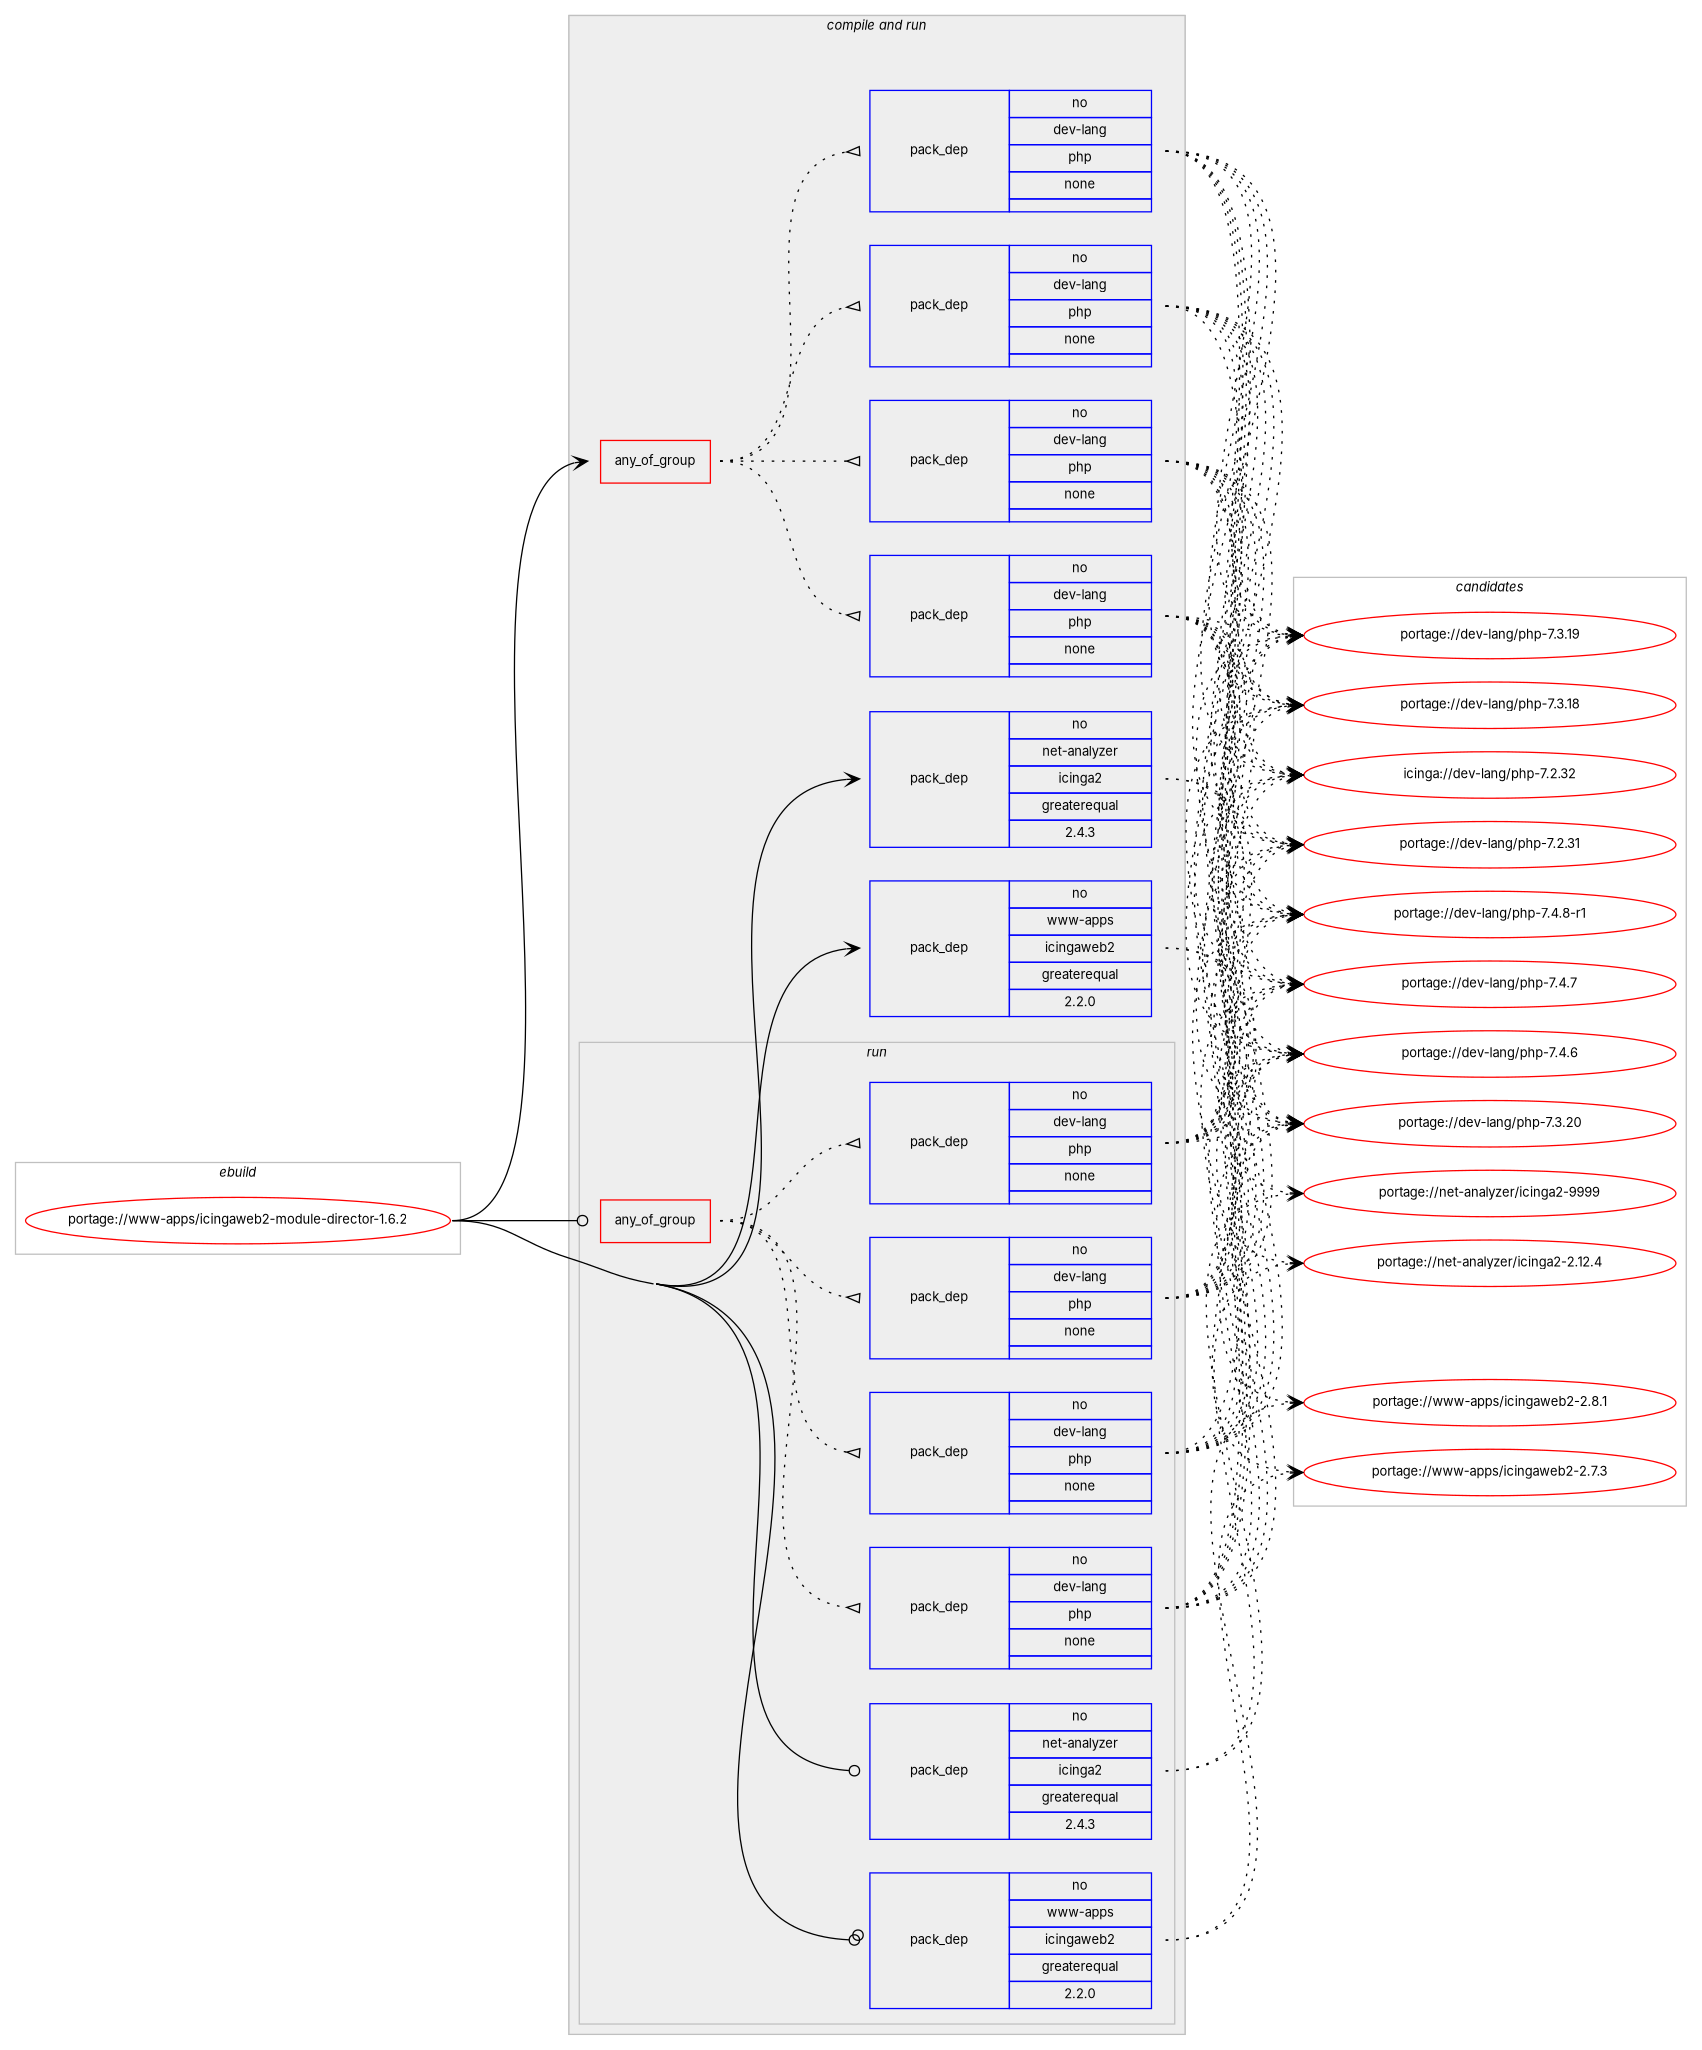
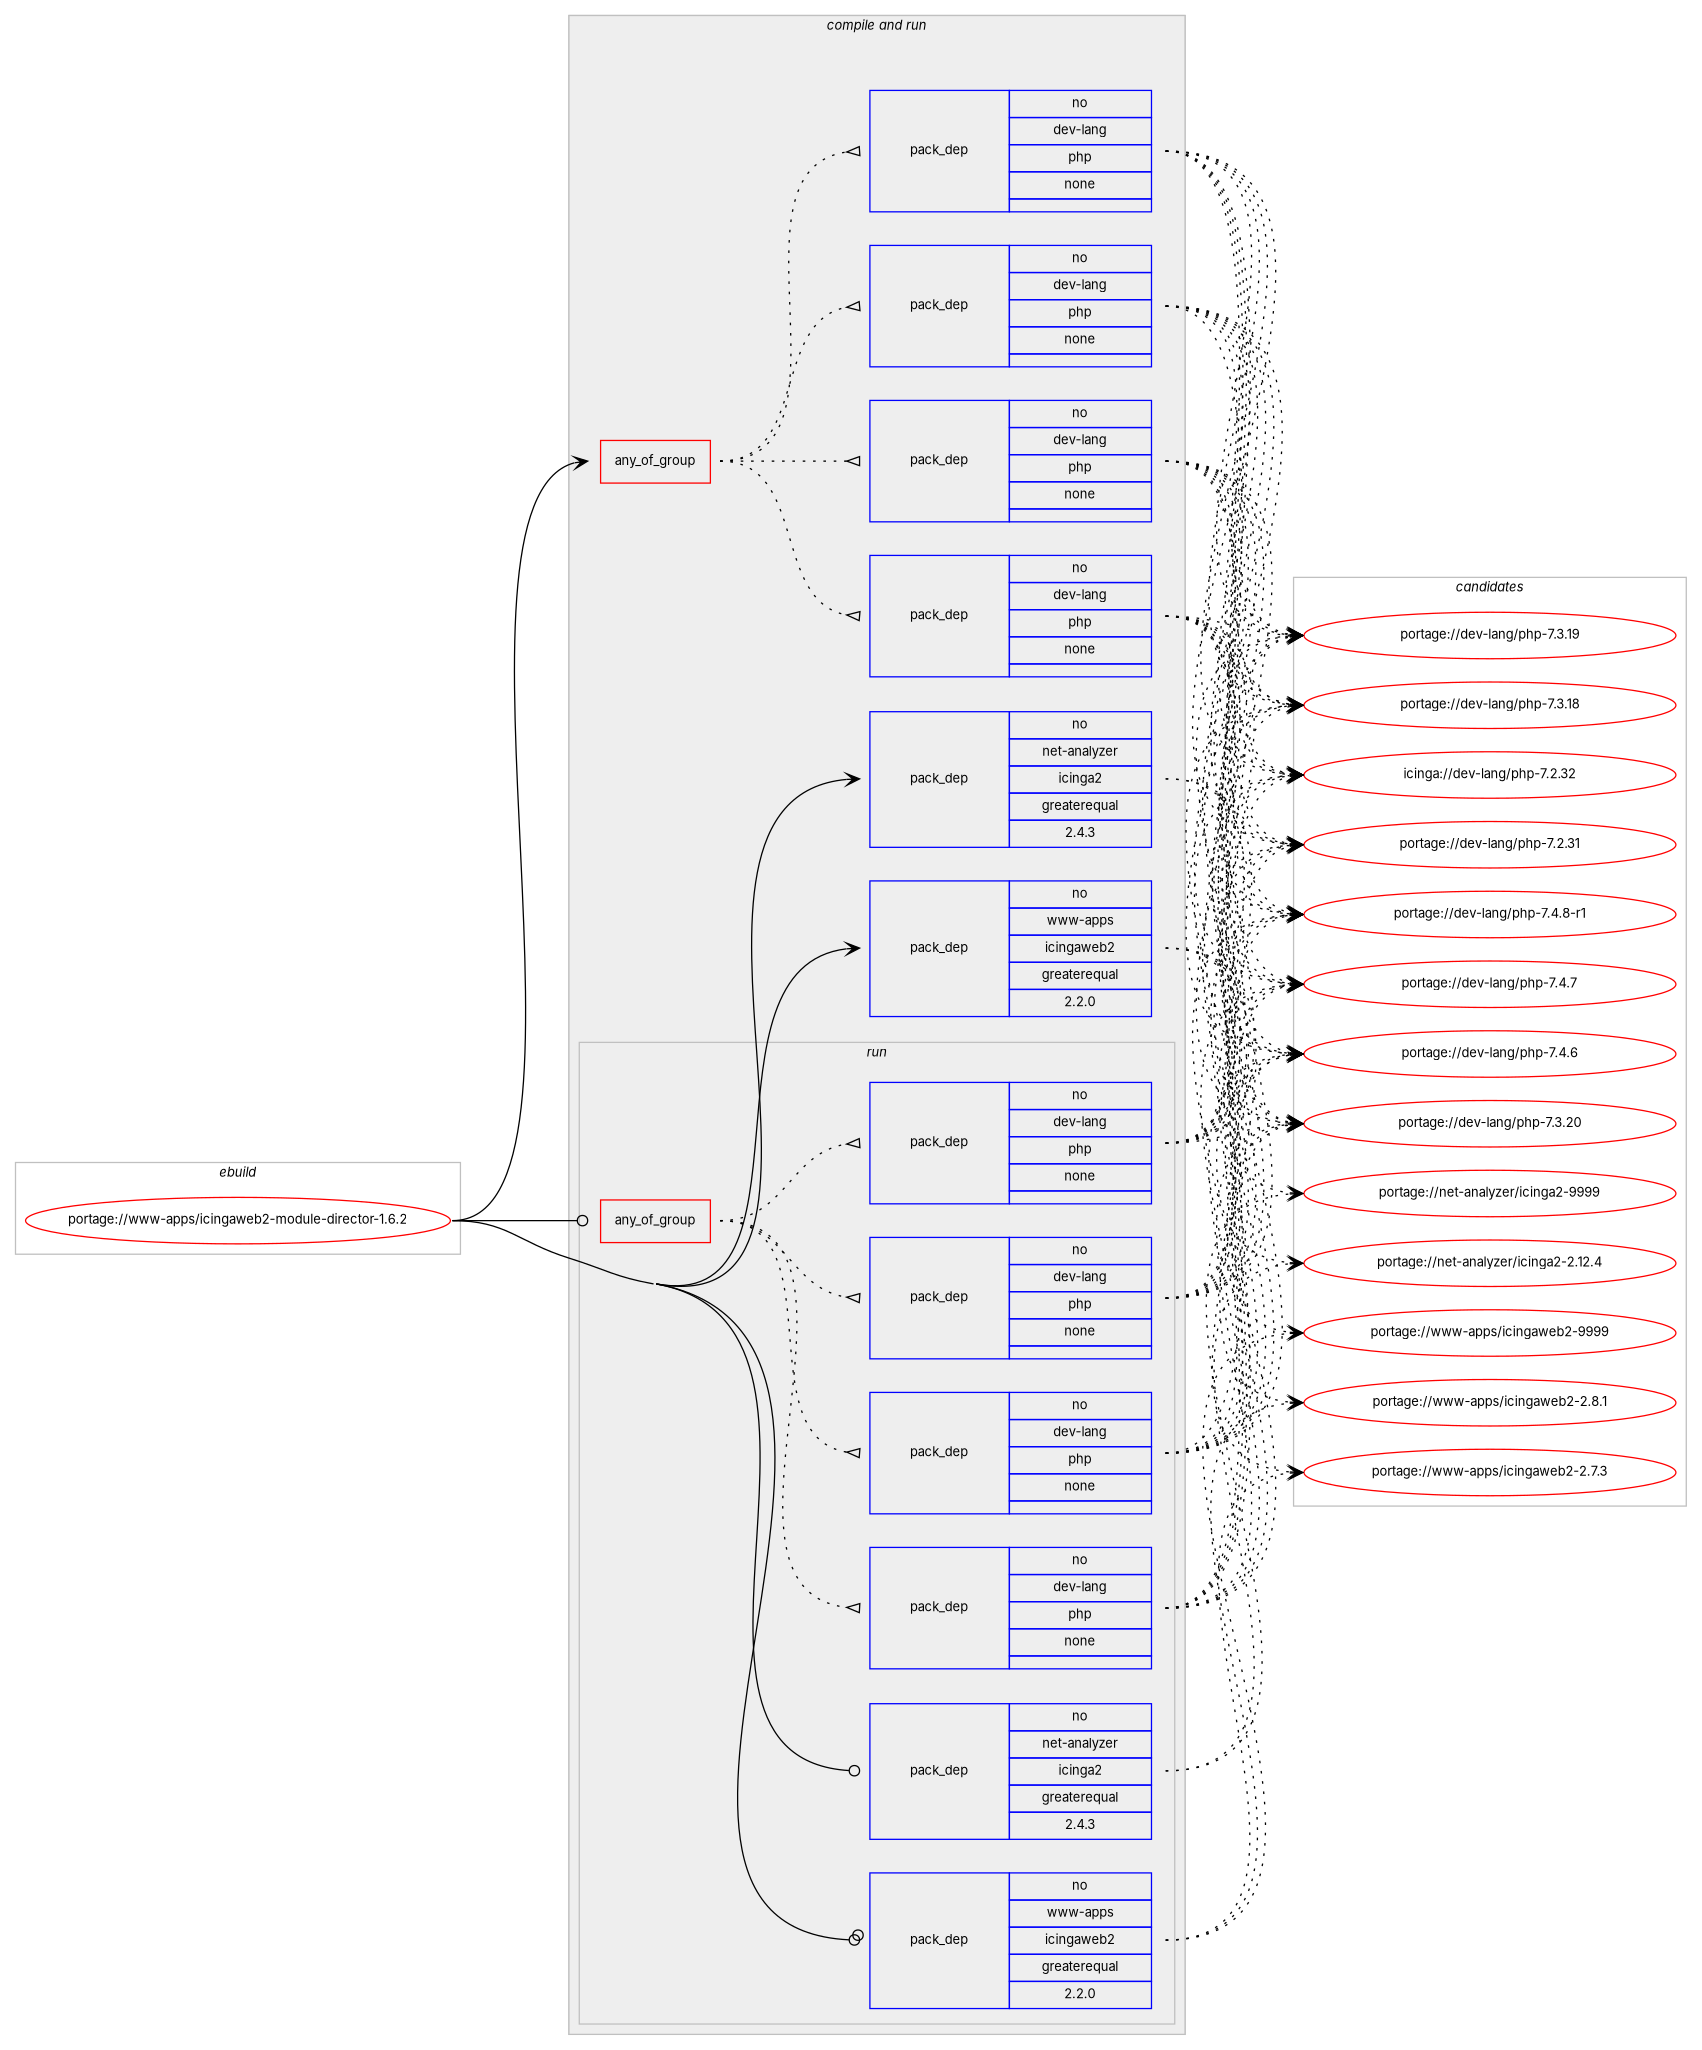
none -> (1490, 1333)
